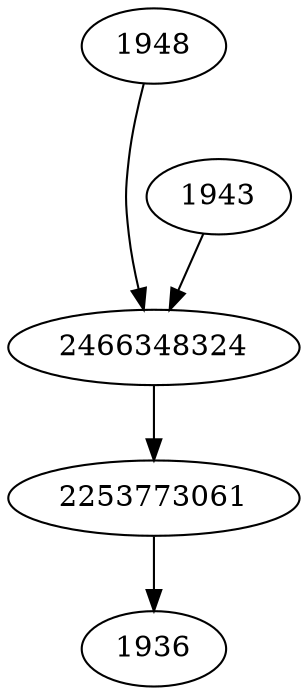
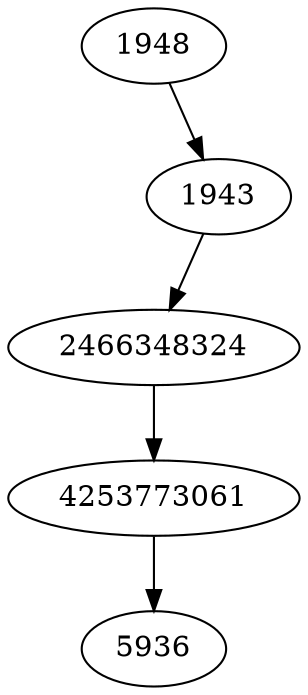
(126, 186) -> (182, 111)
(154, 498) -> (154, 498)
(154, 649) -> (154, 649)
